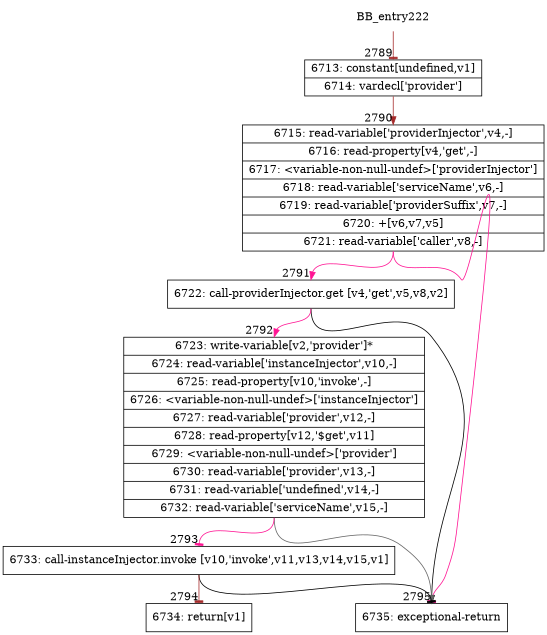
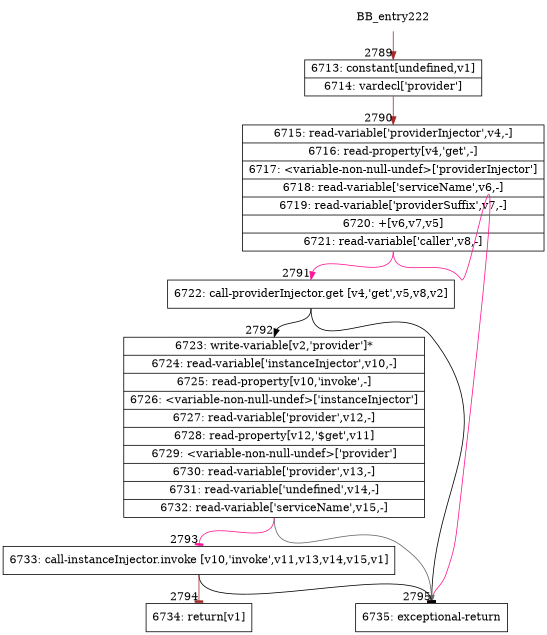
(393, 43) -> (393, 41)
(296, 322) -> (296, 322)
(461, 395) -> (461, 396)
